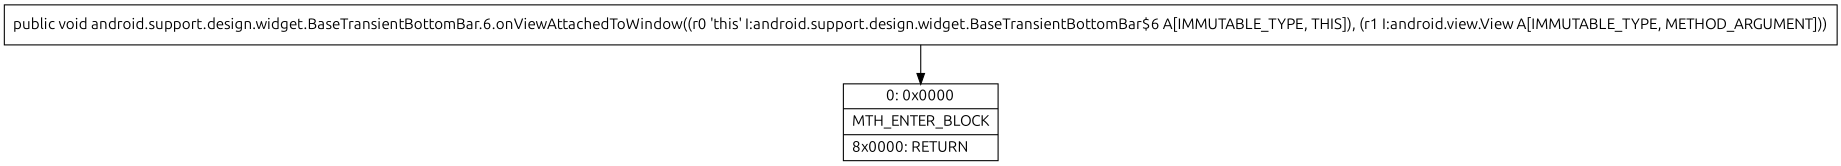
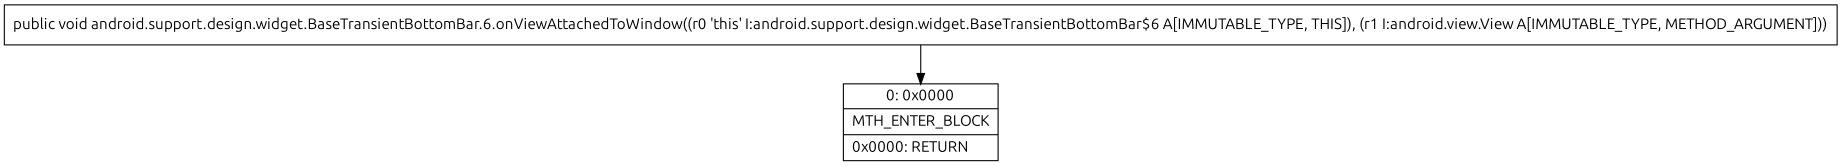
(915, 147) -> (915, 147)
